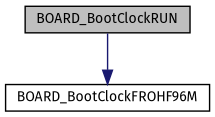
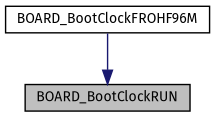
(108, 52) -> (108, 52)
